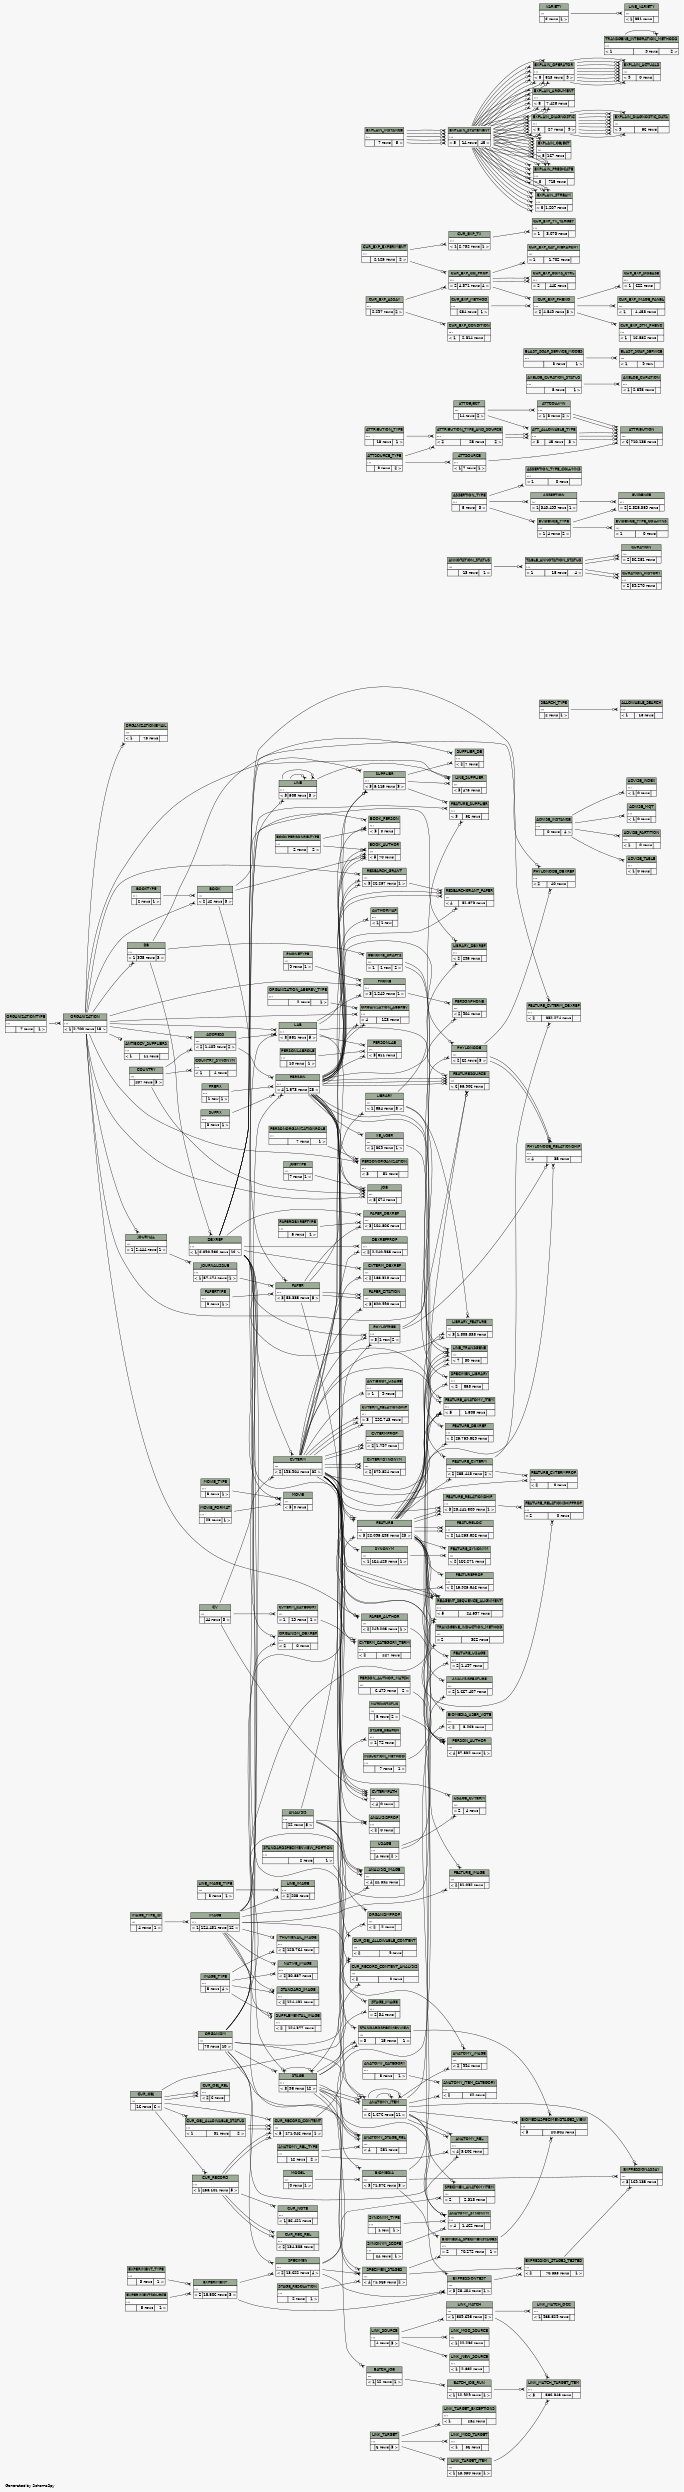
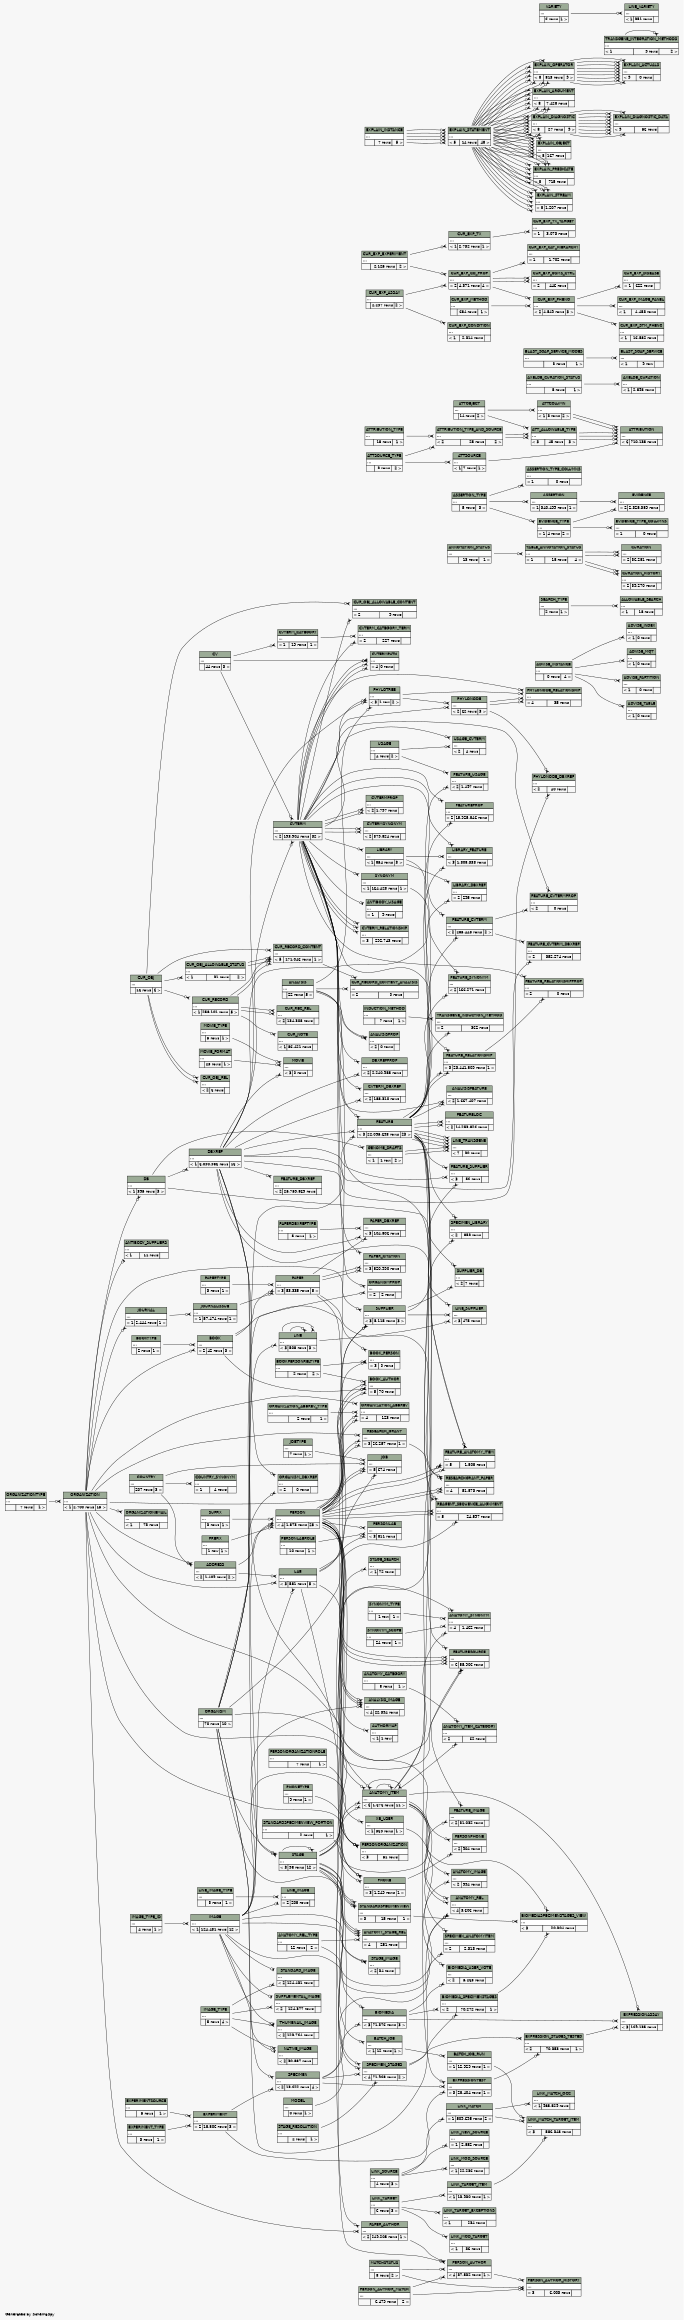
(423, 1484) -> none
none -> (554, 2287)
